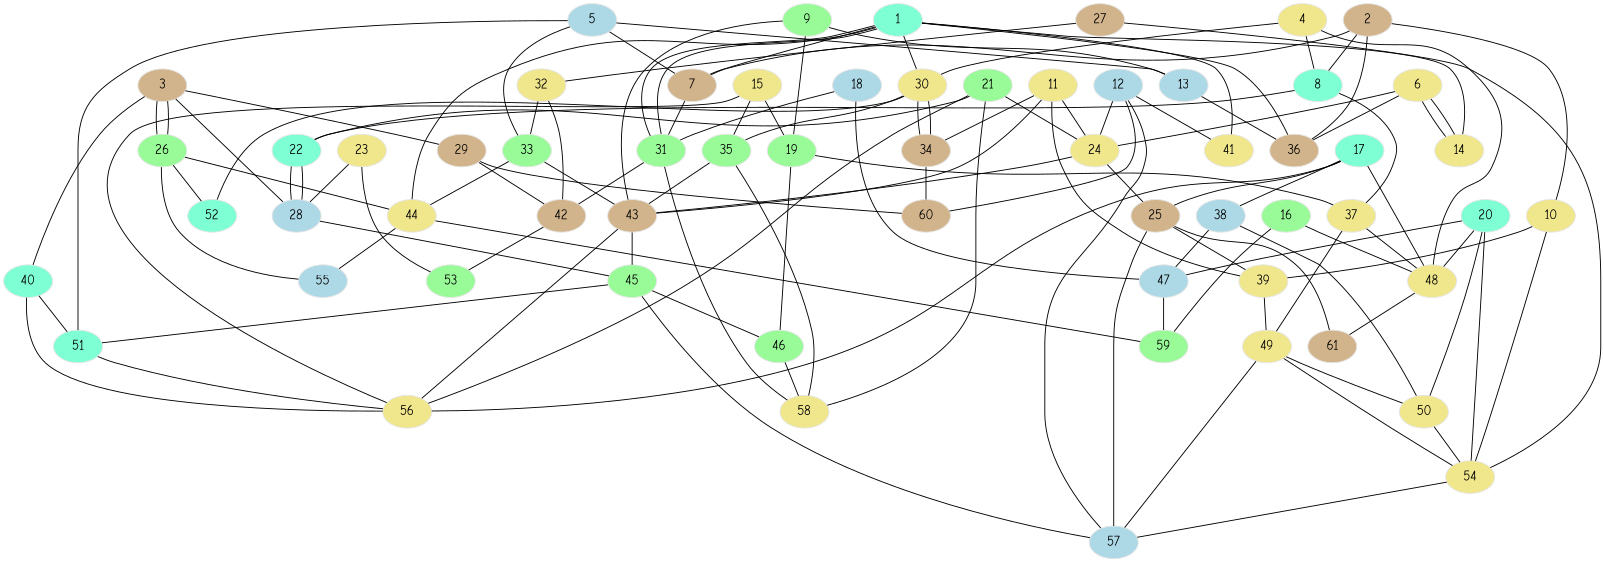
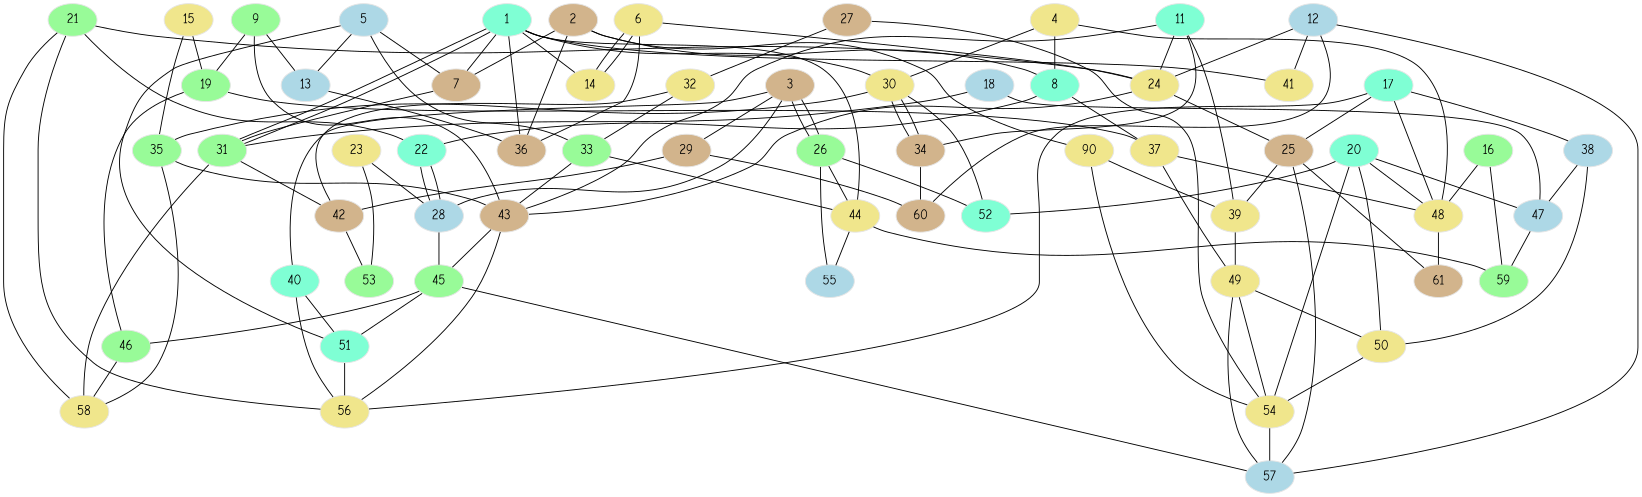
(1053, 85) -> (1180, 20)
(222, 113) -> none
none -> (1175, 198)
(1551, 216) -> (1089, 151)
